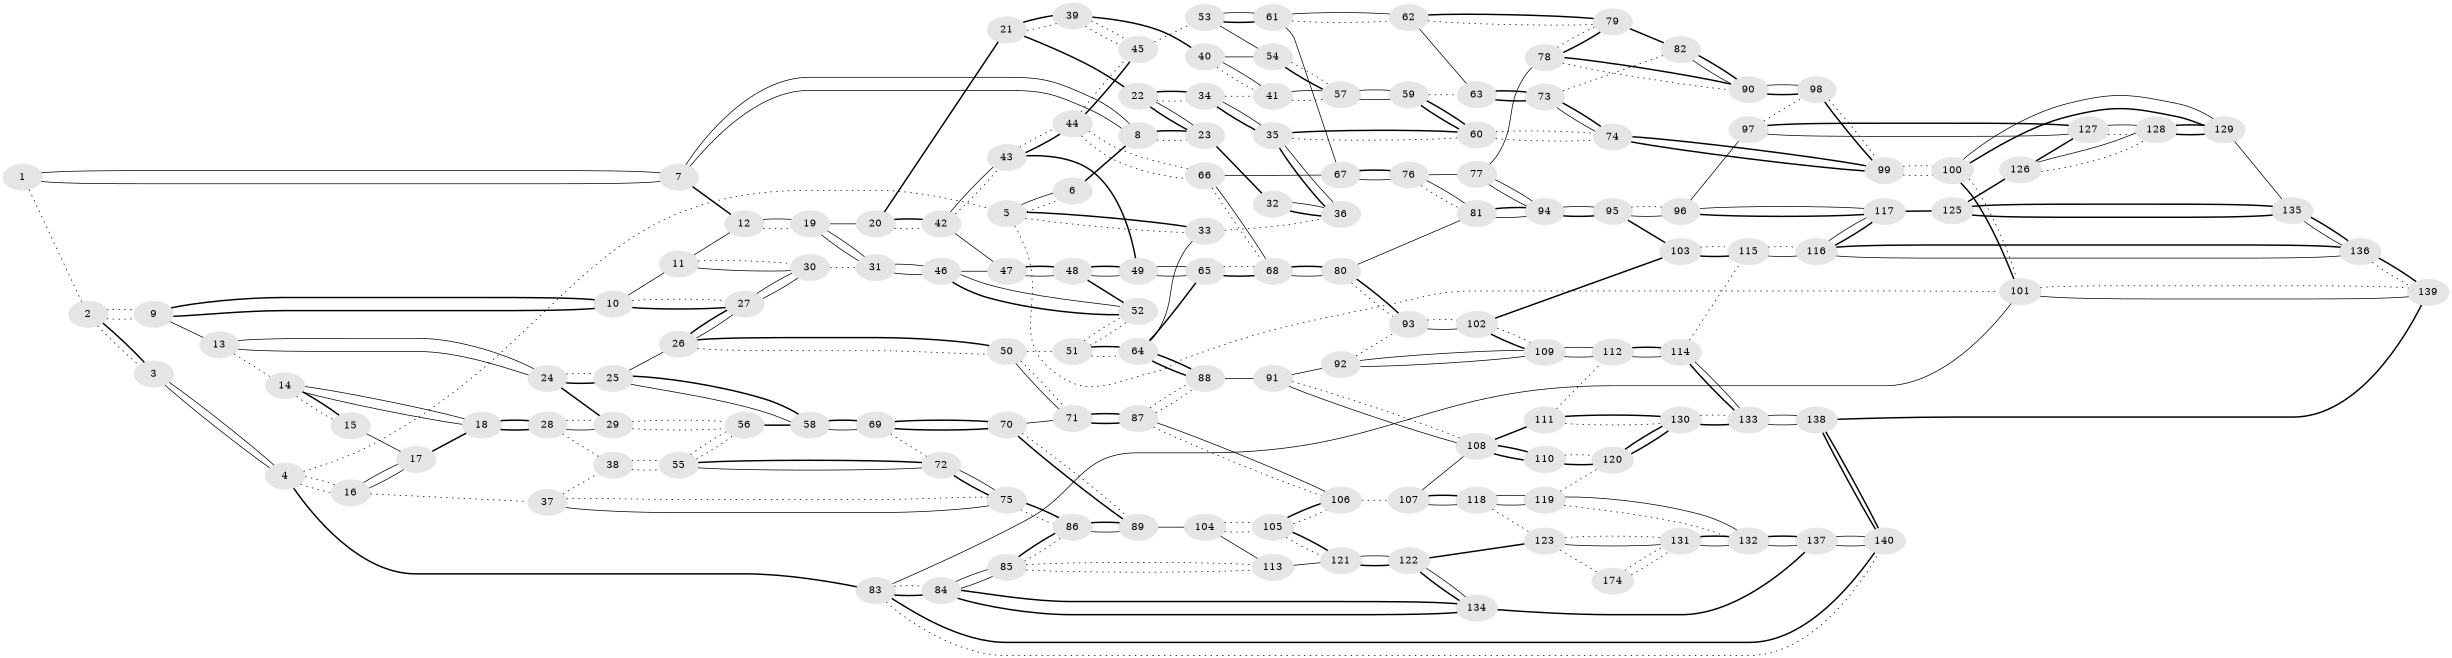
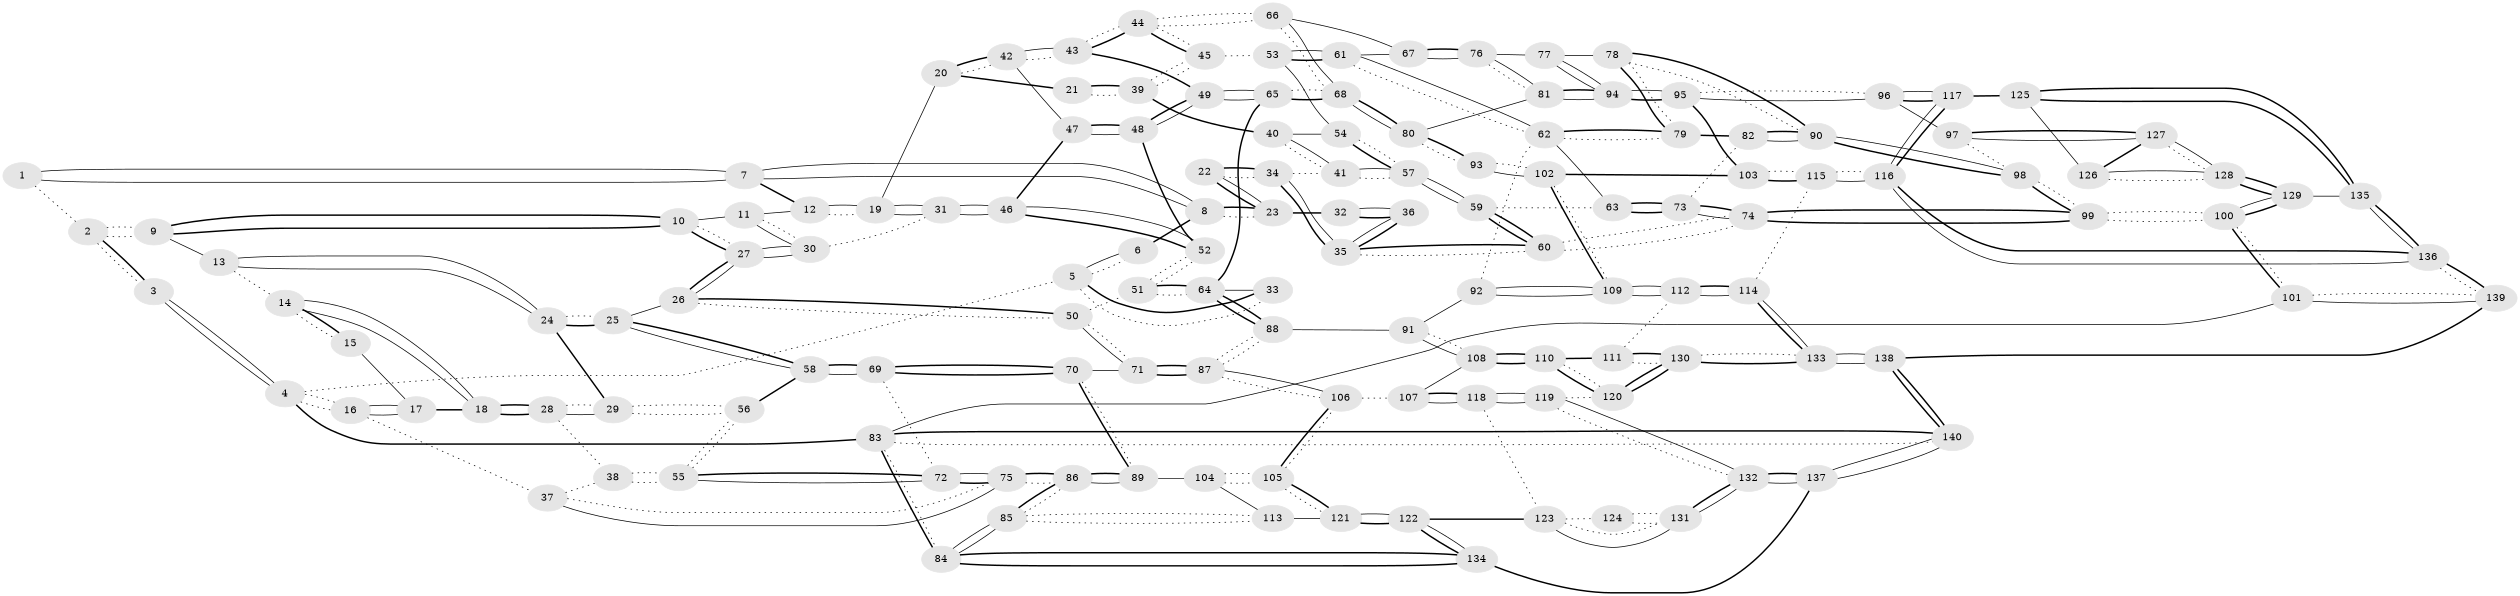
(1076, 59) -> none
(1987, 190) -> (2054, 136)
(1274, 226) -> none
(974, 271) -> (1040, 170)
(1440, 293) -> none
(1375, 345) -> (1506, 203)
(1511, 433) -> (1579, 358)
(1613, 581) -> (1613, 518)
